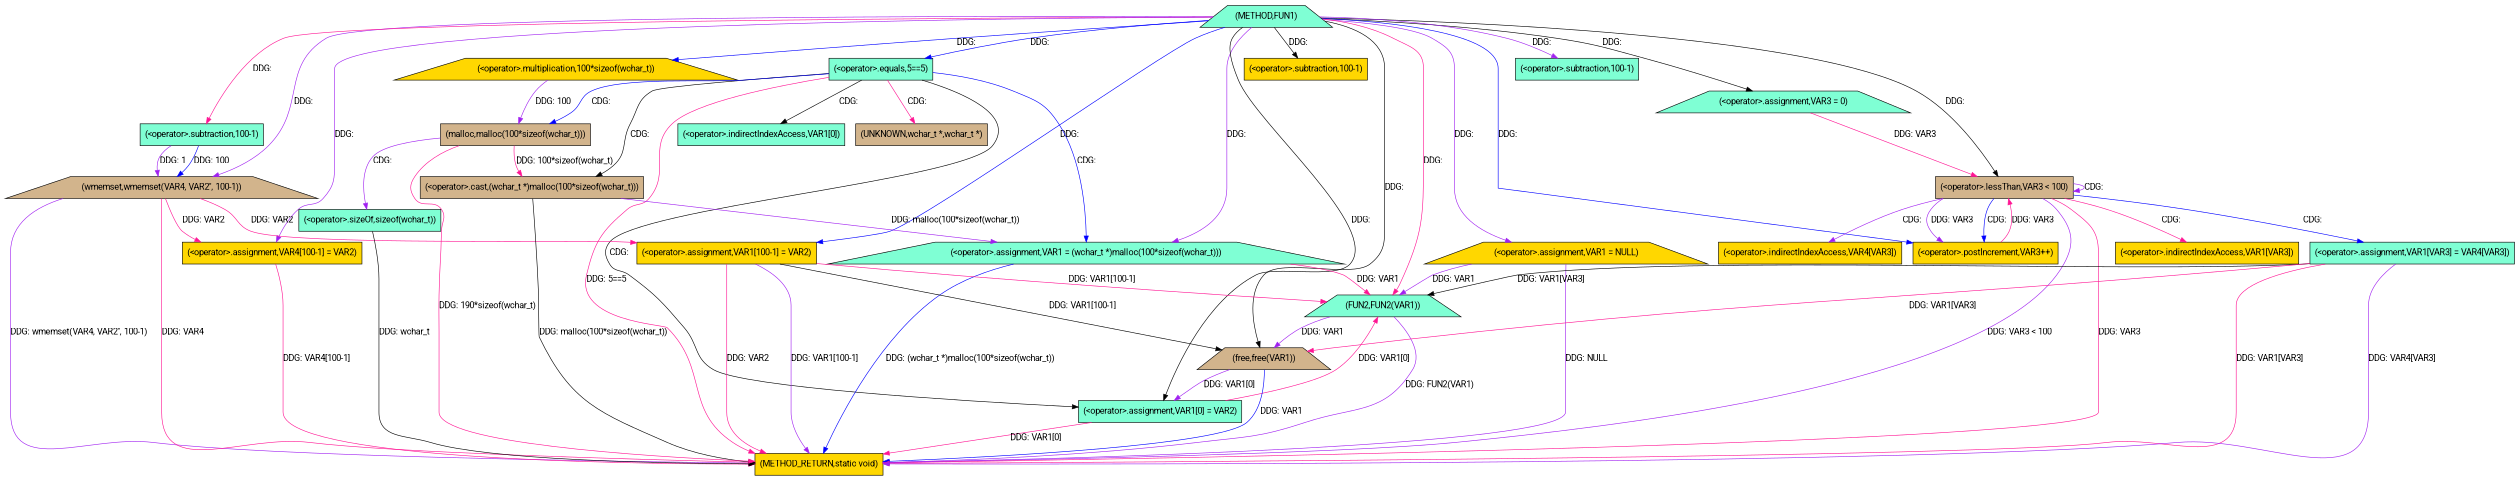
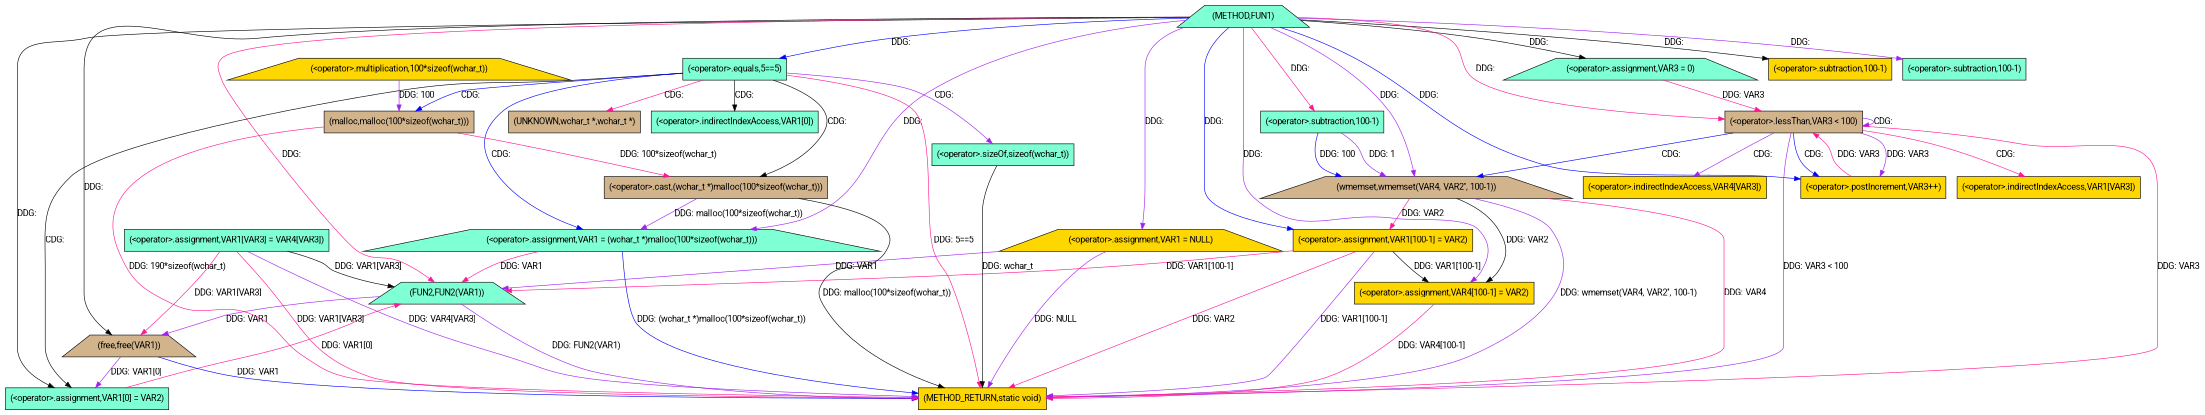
(943, 39) -> none
(1678, 40) -> (1495, 89)
(382, 150) -> (895, 86)
(2216, 214) -> (1608, 154)
(176, 223) -> (1499, 231)
(998, 306) -> (1408, 266)
(990, 438) -> none
